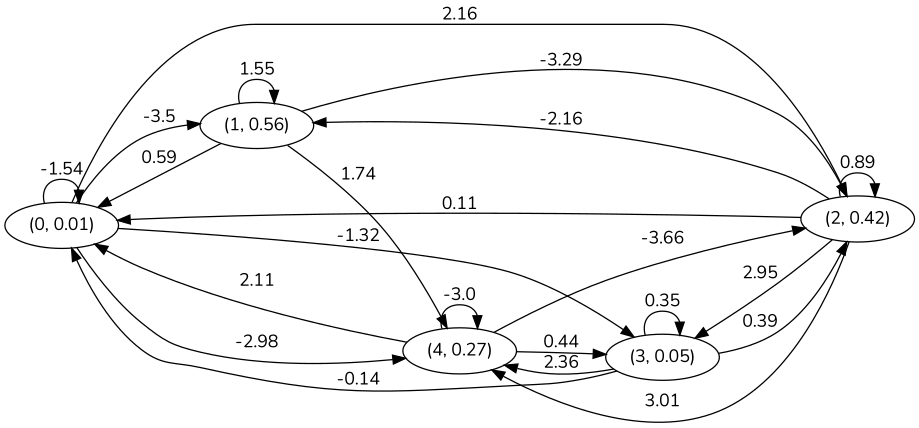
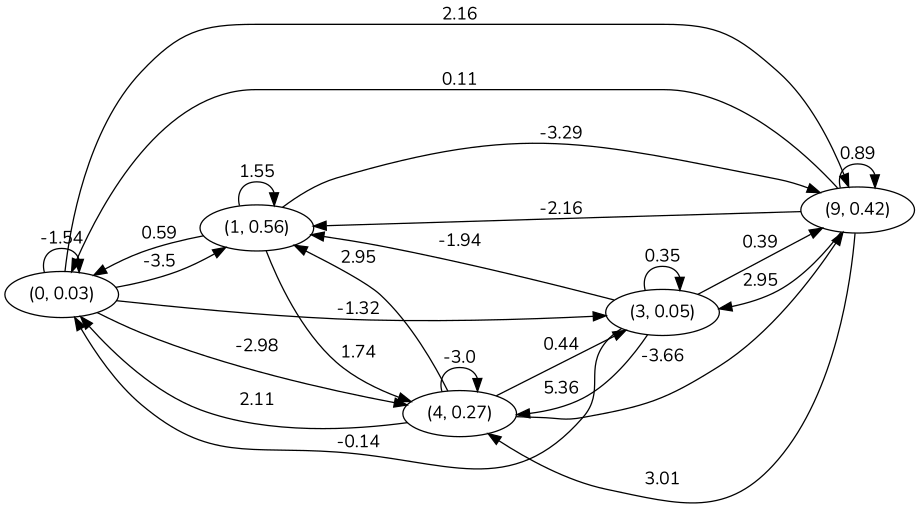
(858, 219) -> (858, 210)
(62, 225) -> (62, 295)
none -> (470, 265)
none -> (391, 306)
(561, 363) -> (561, 389)
